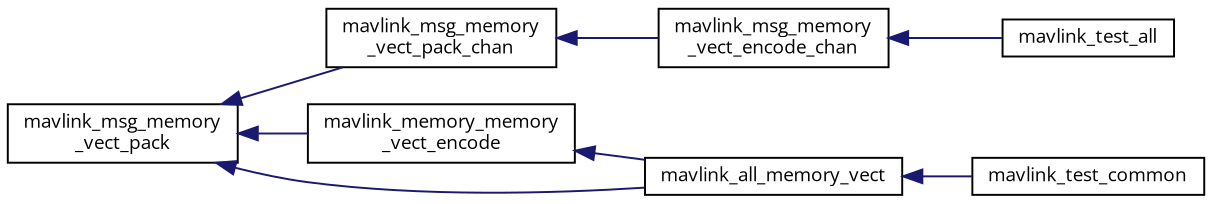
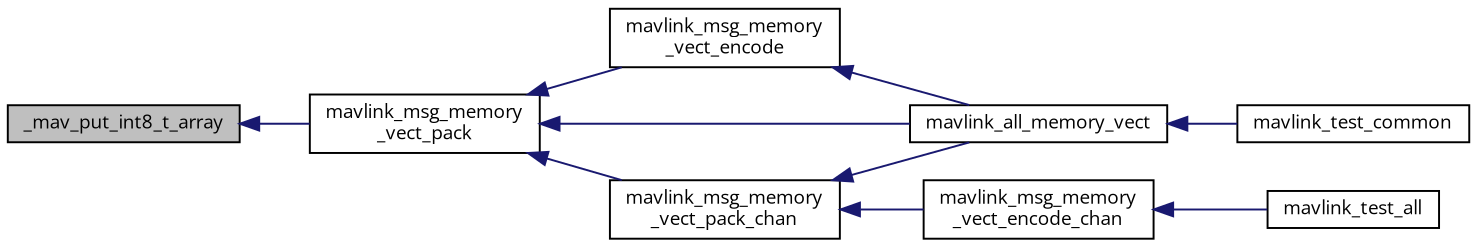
none -> (124, 124)
(441, 133) -> (725, 38)
none -> (910, 159)
